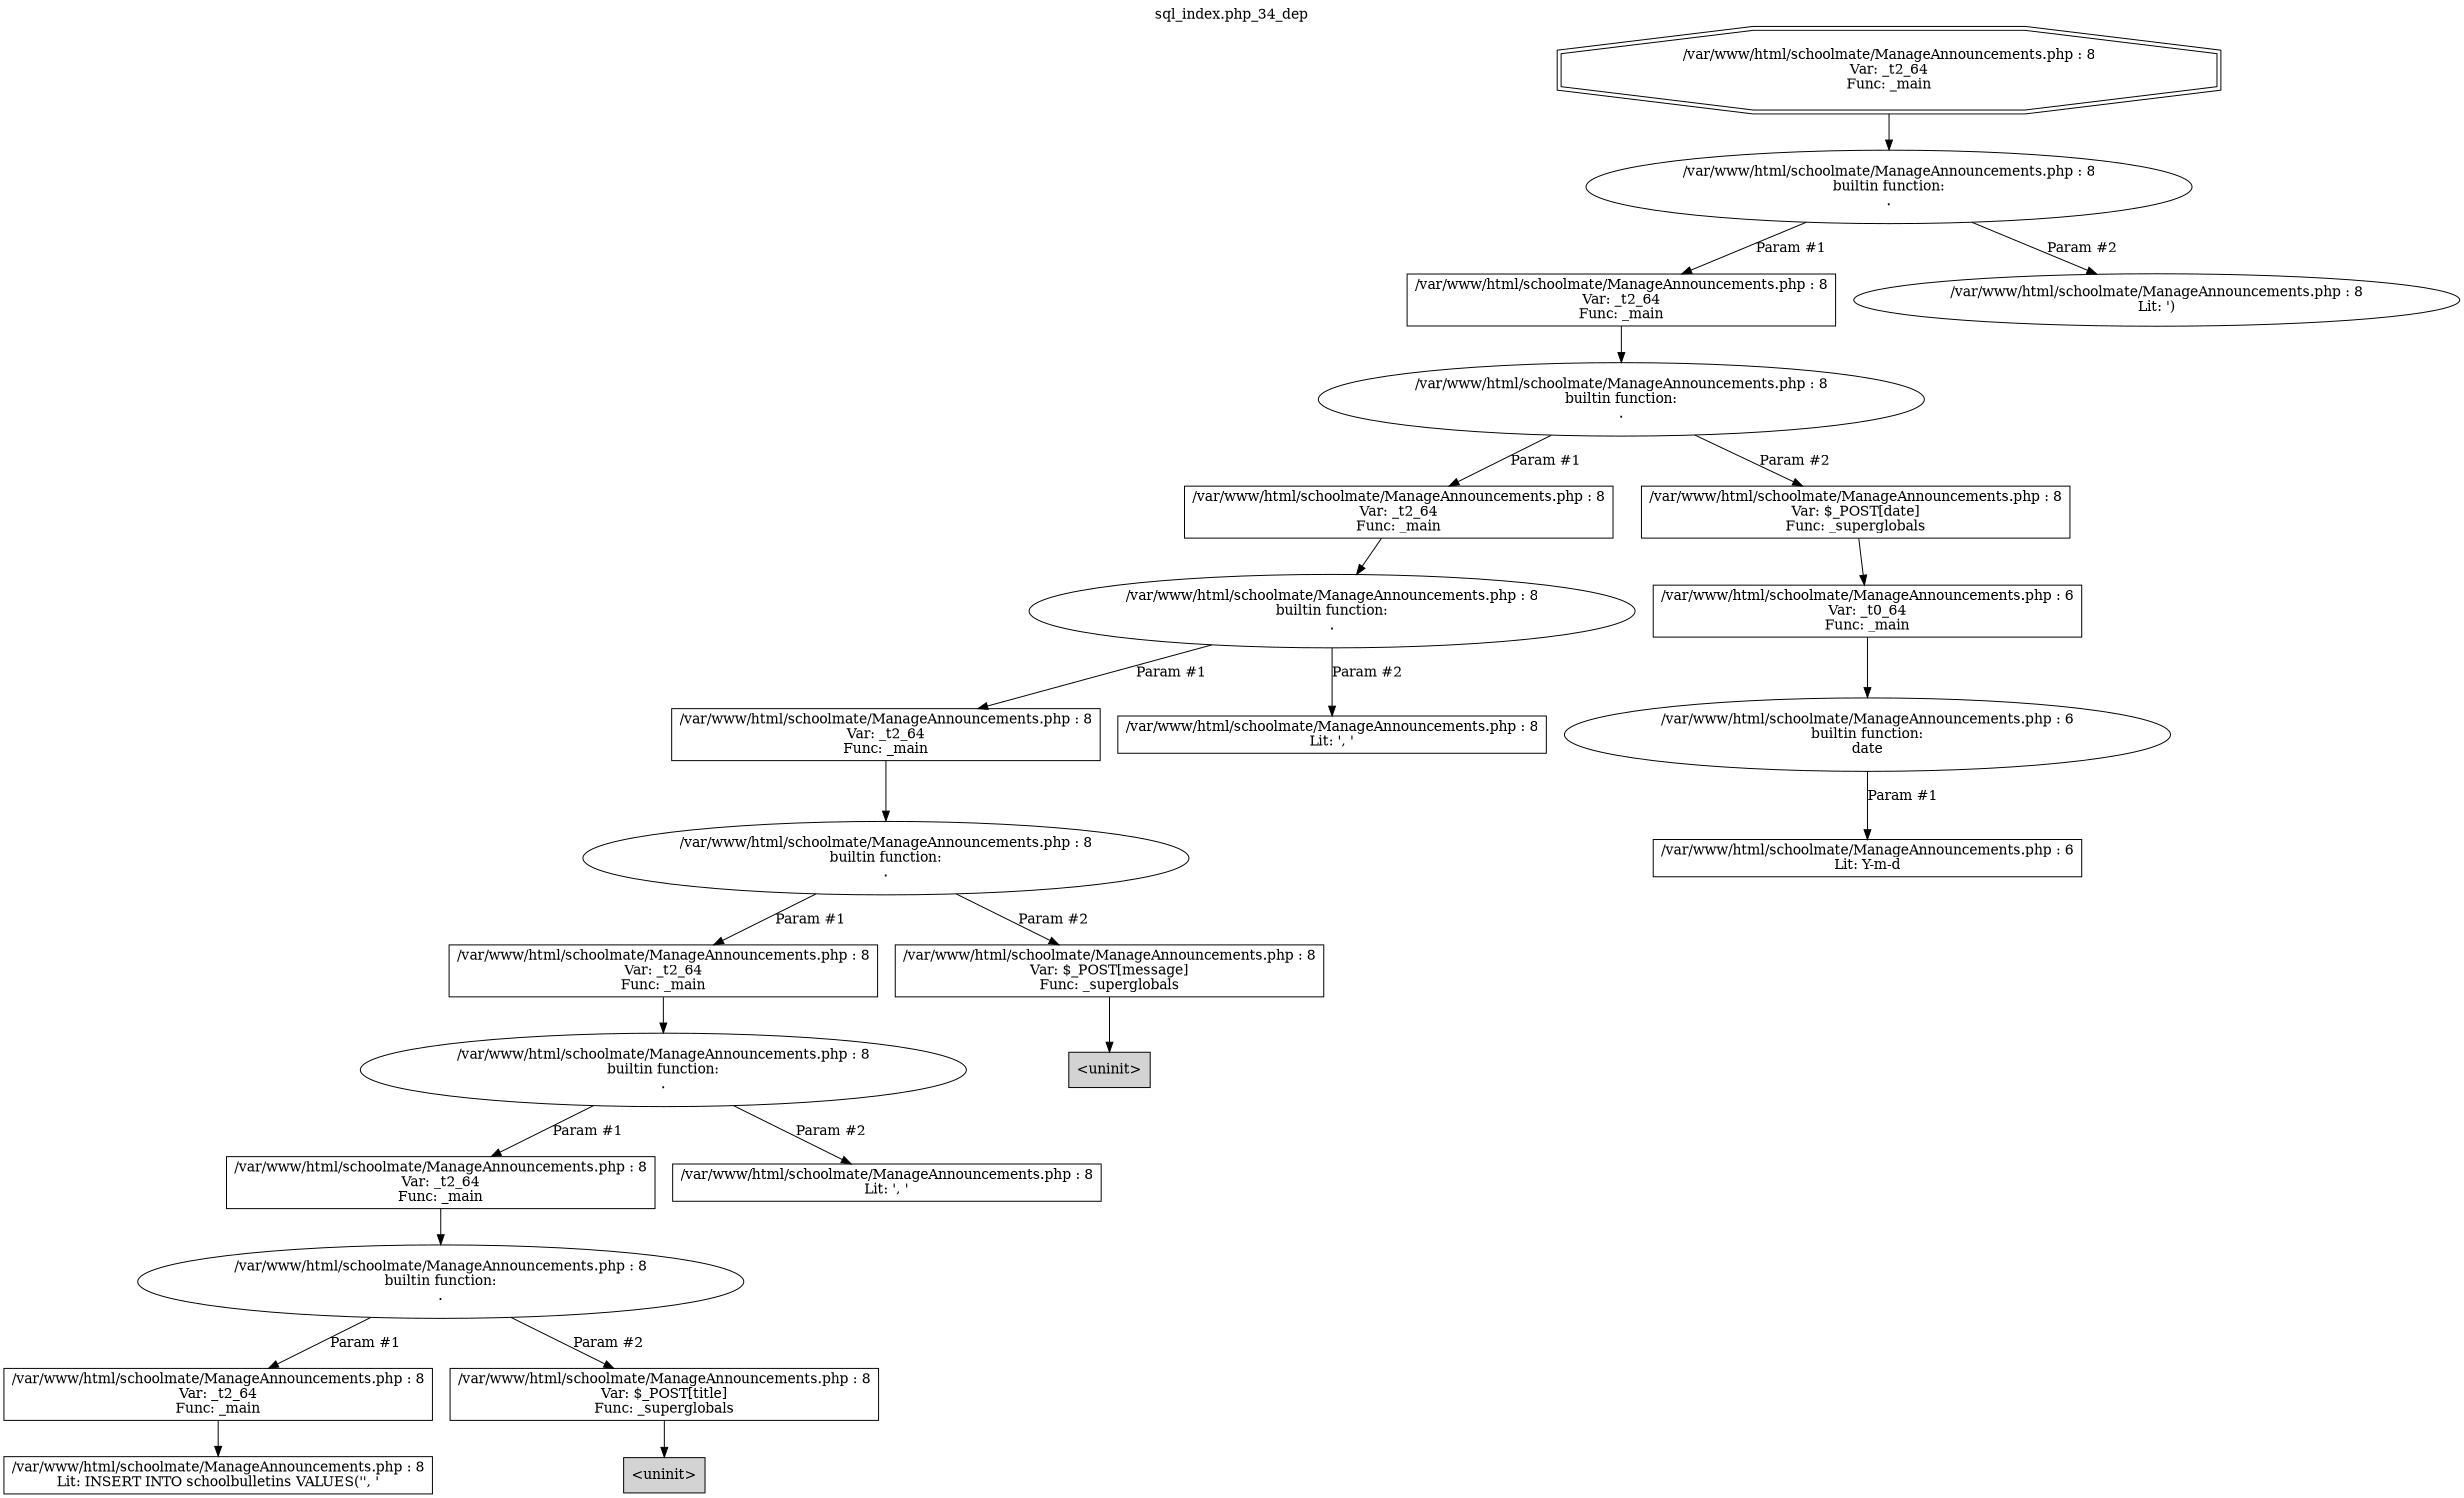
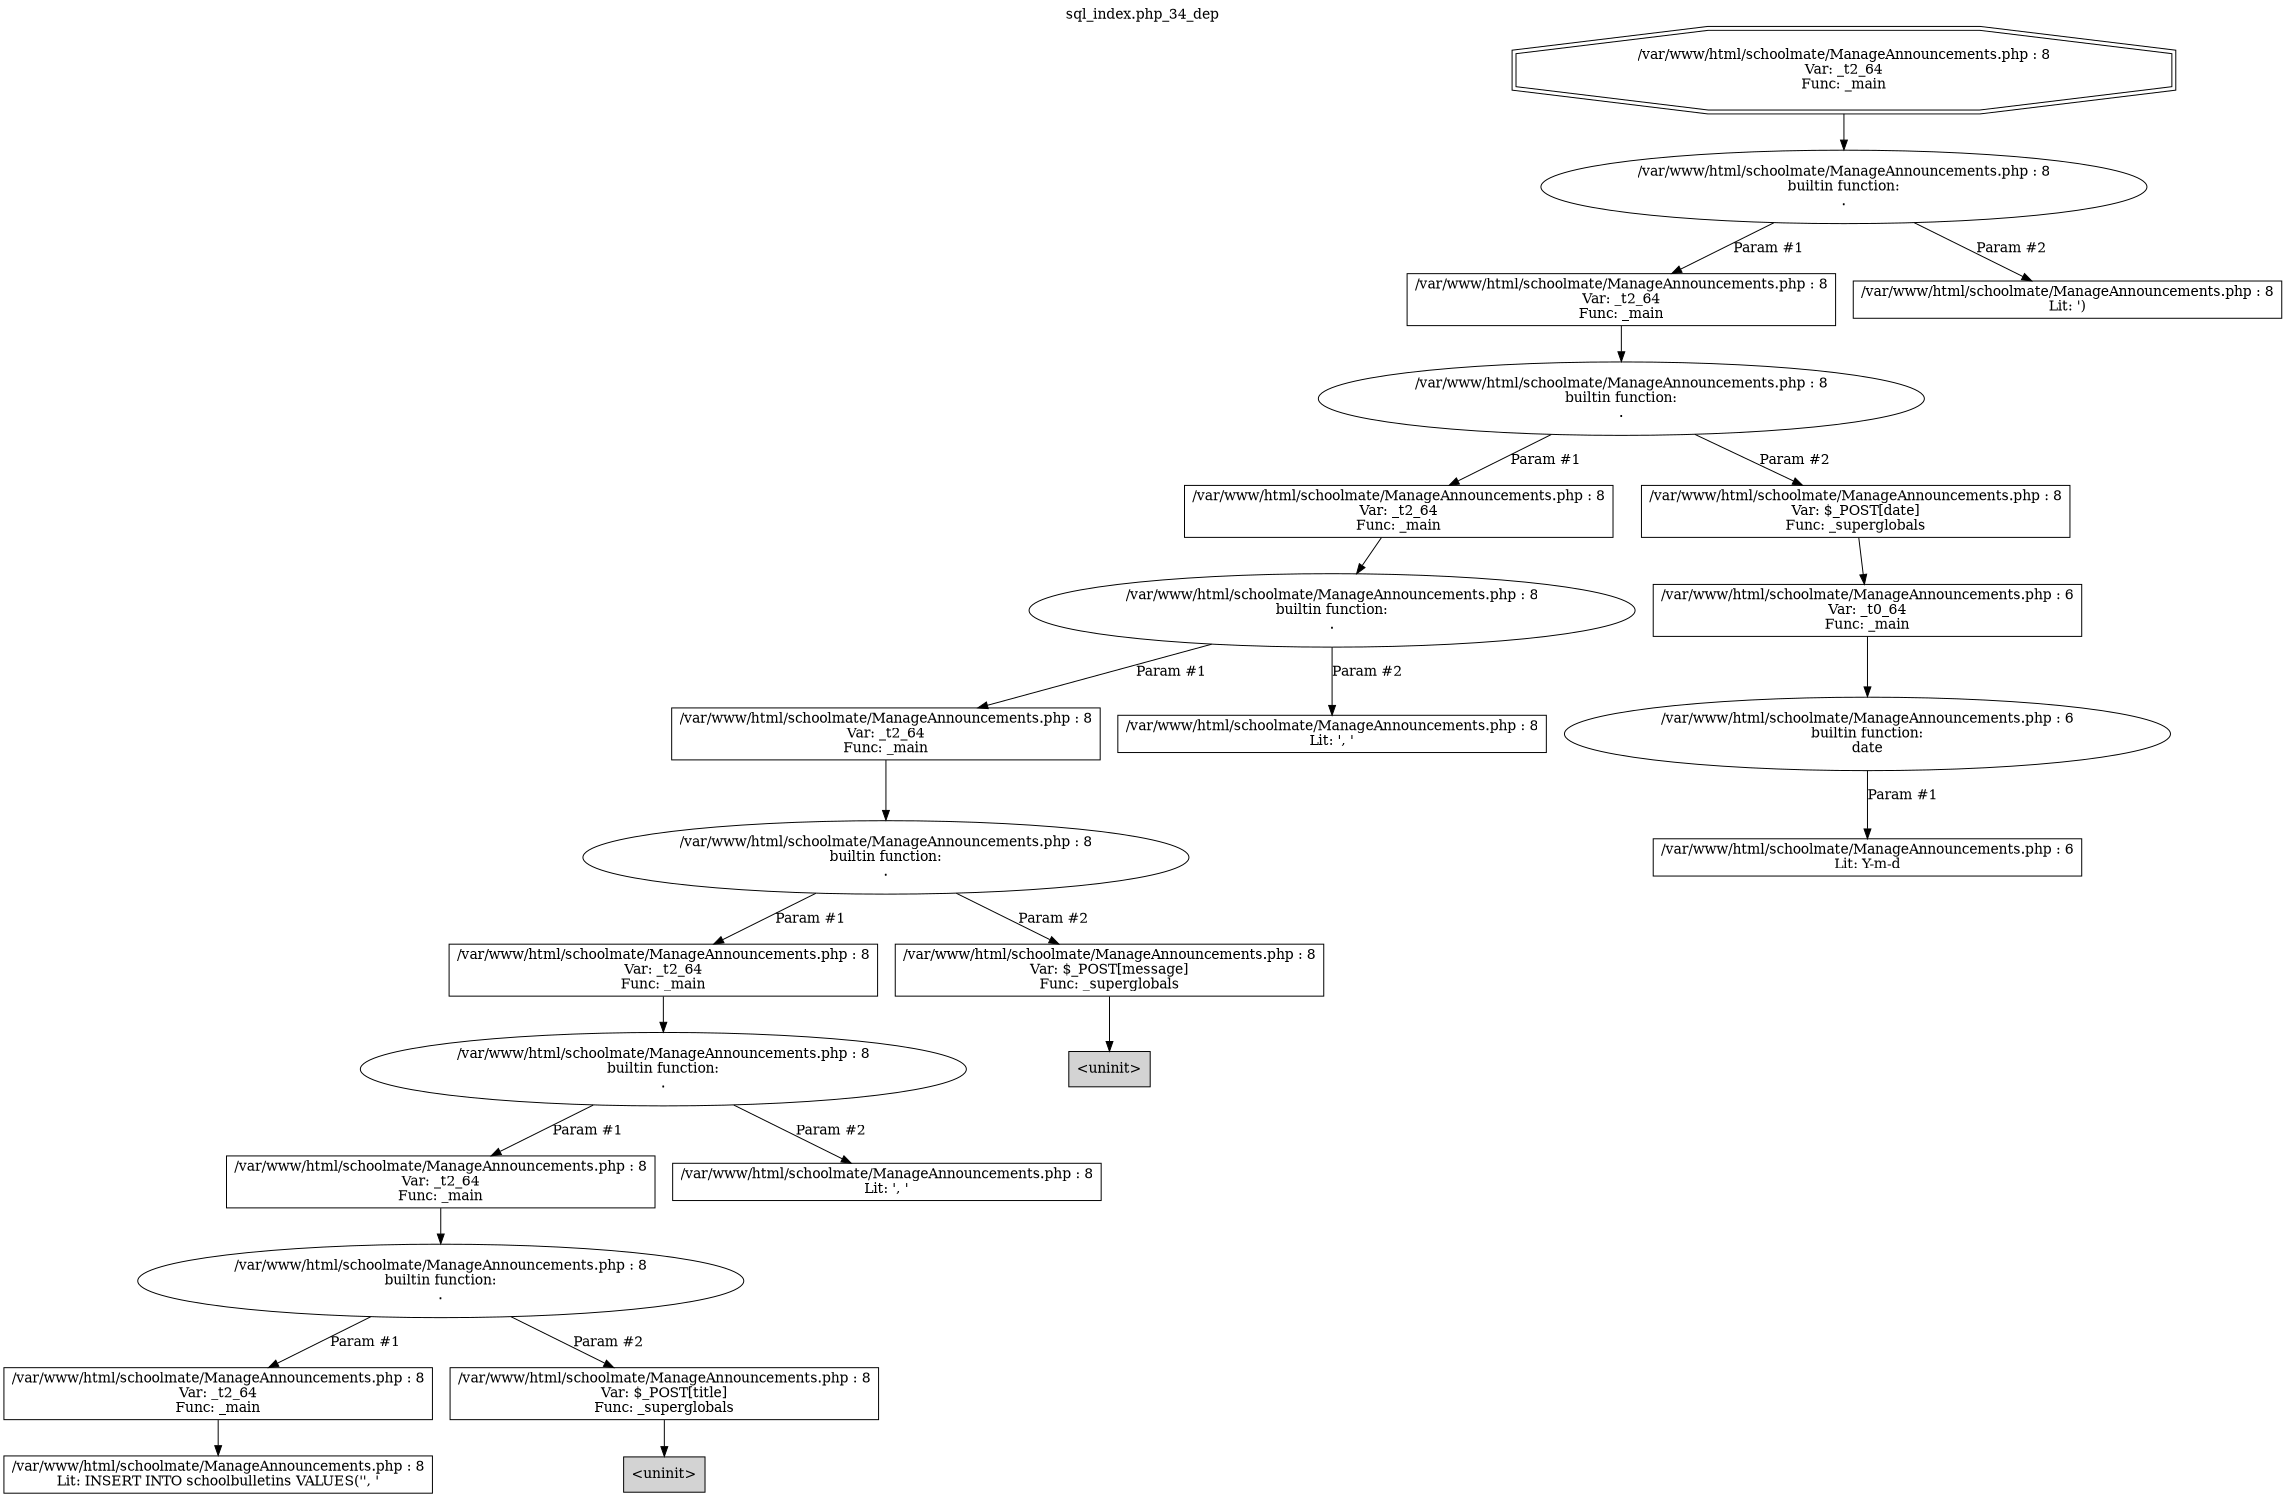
(2157, 300) -> (2068, 300)
